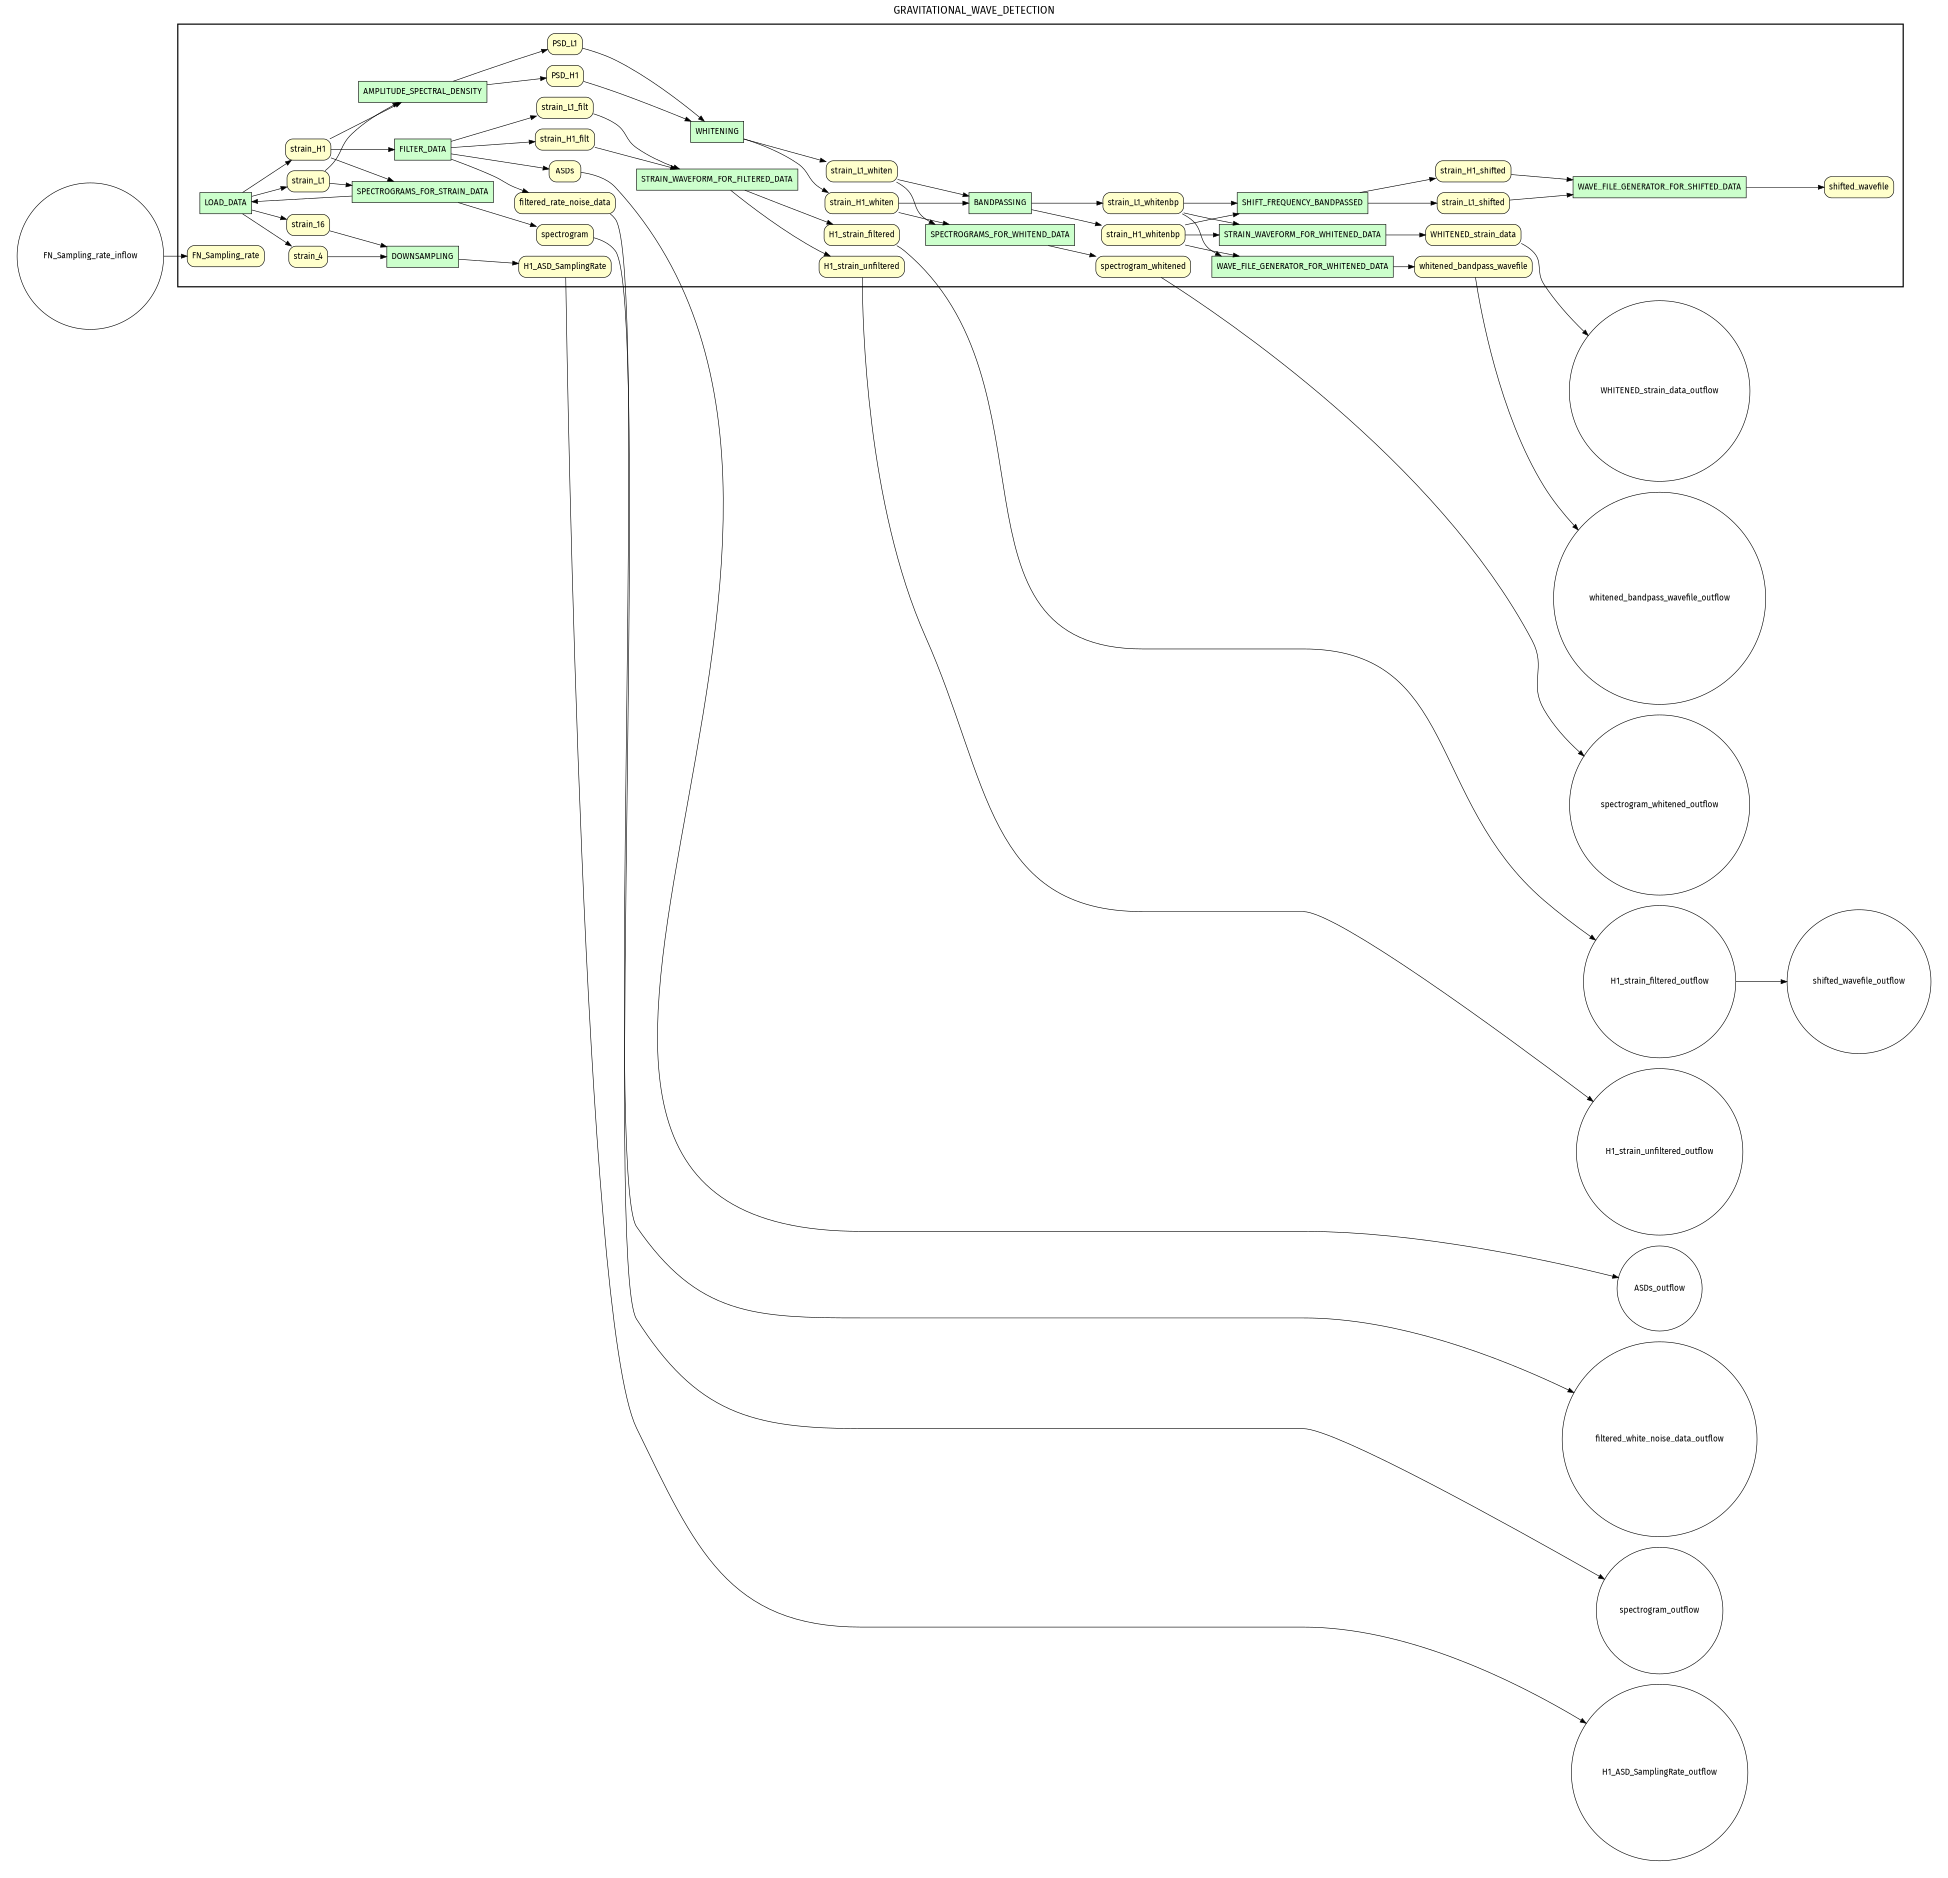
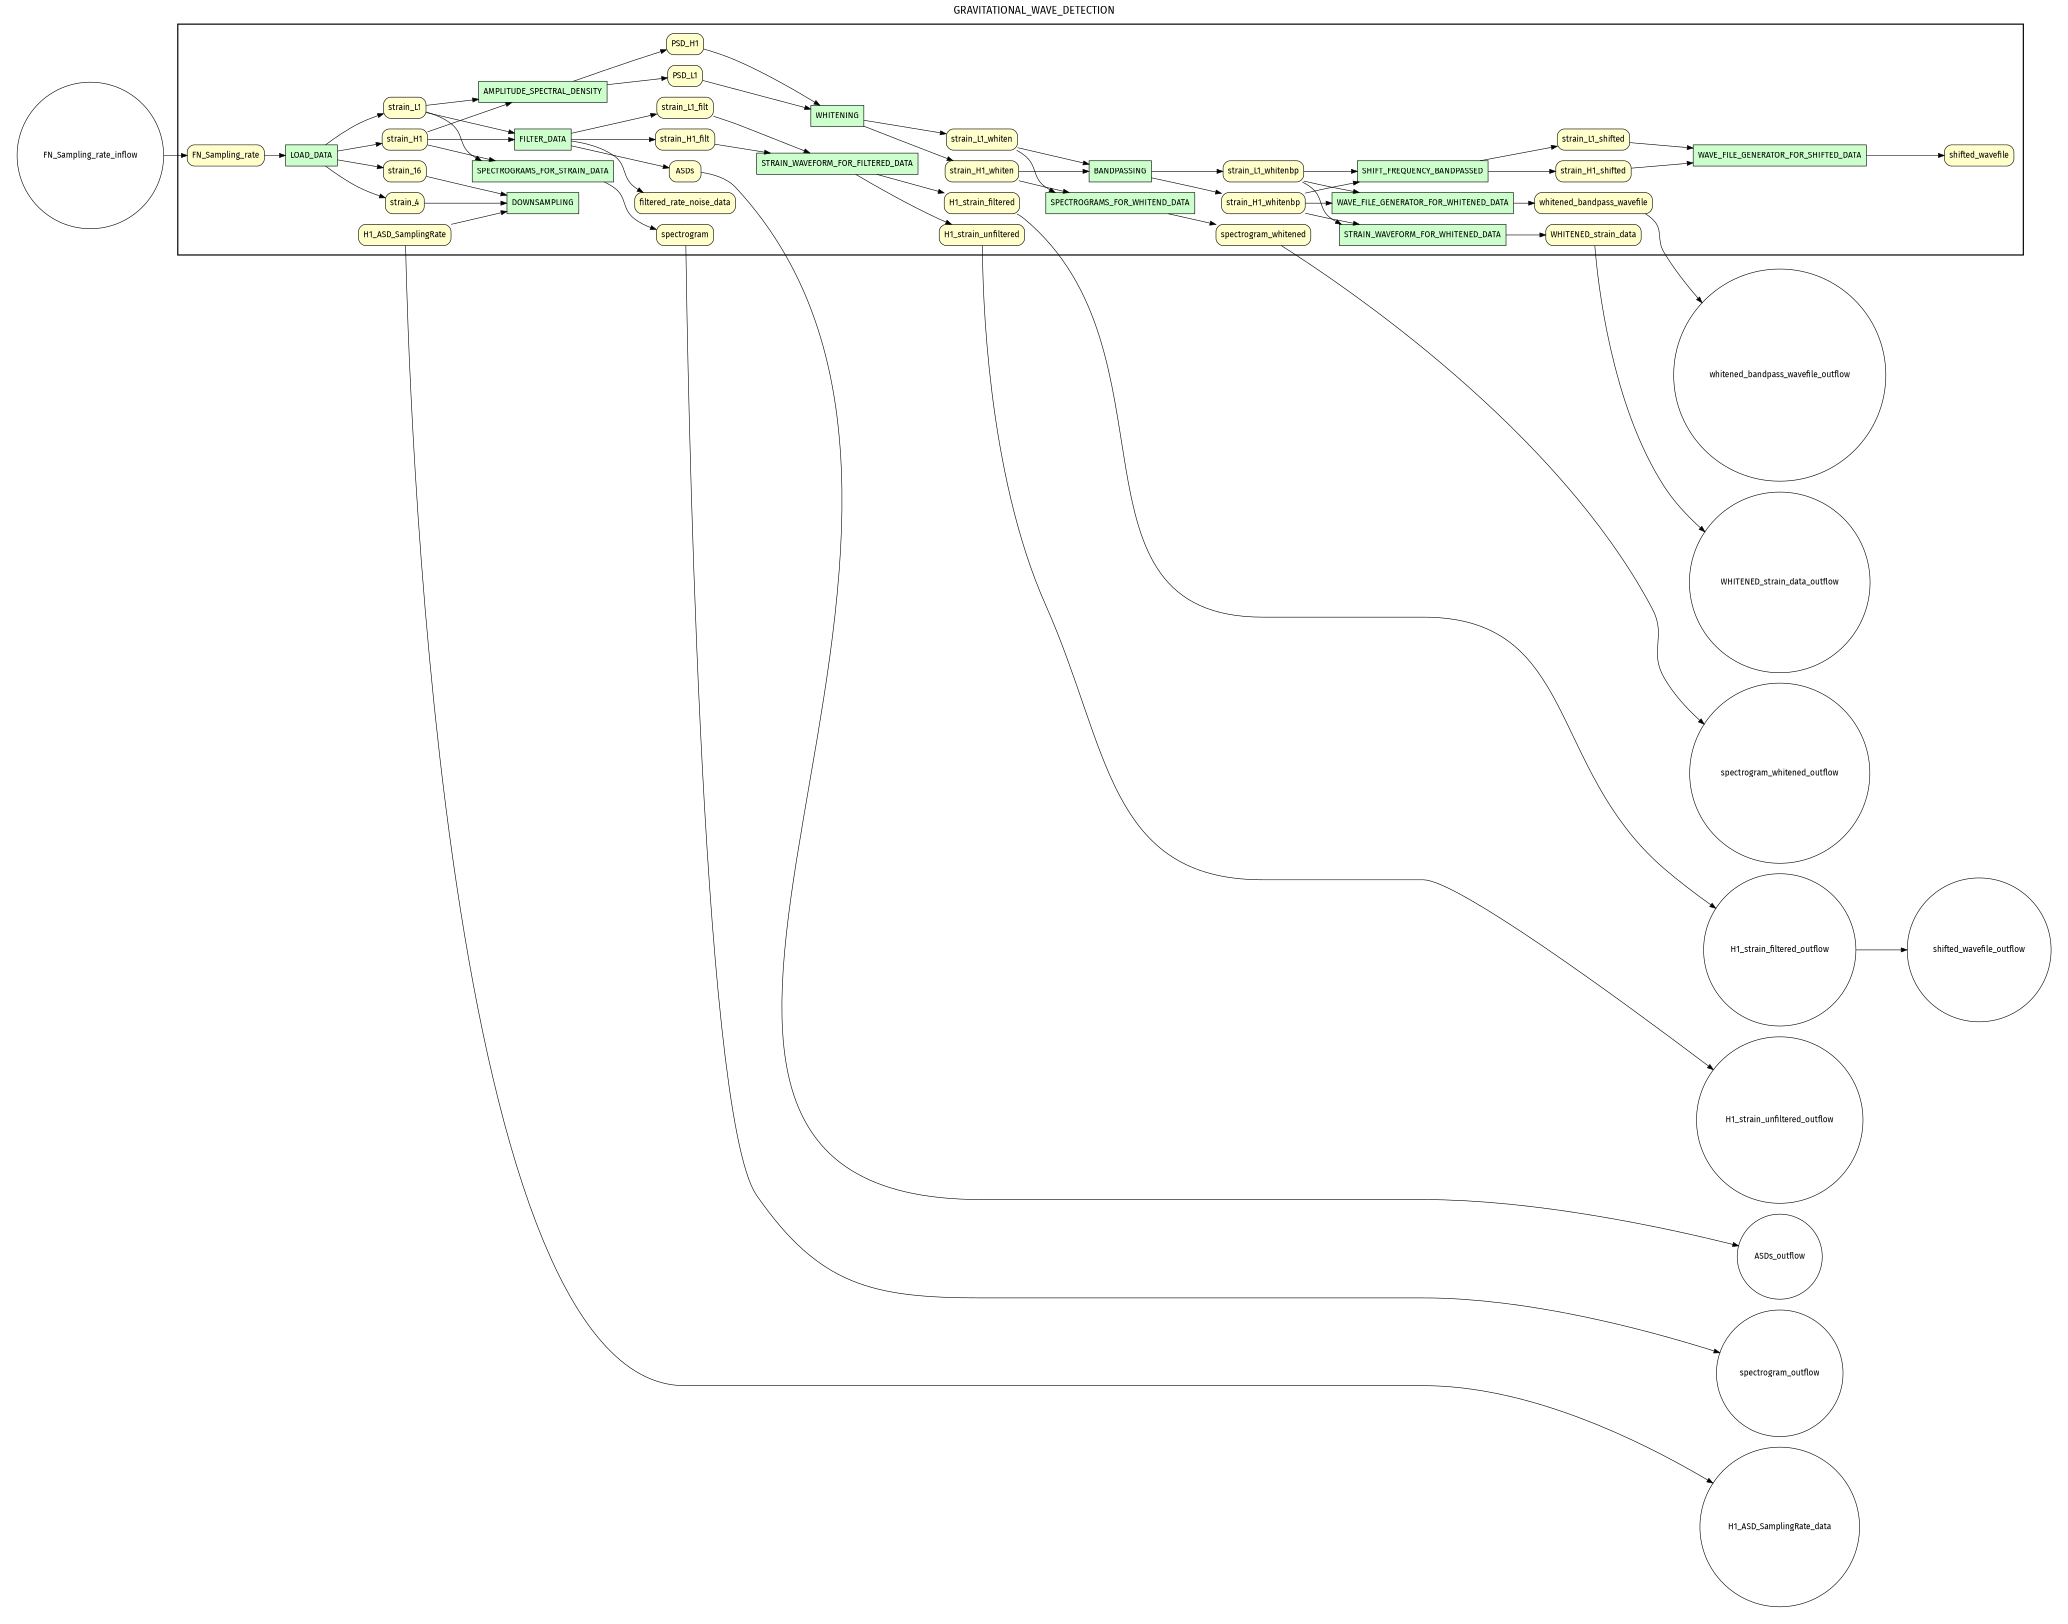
none -> (467, 122)
(305, 199) -> (272, 155)
(486, 261) -> (476, 219)
(1660, 1439) -> none
(1660, 1773) -> (1780, 1527)
